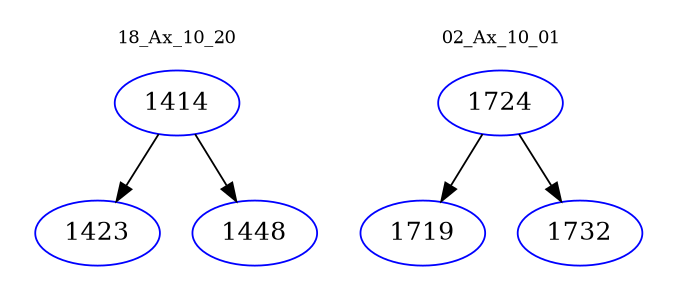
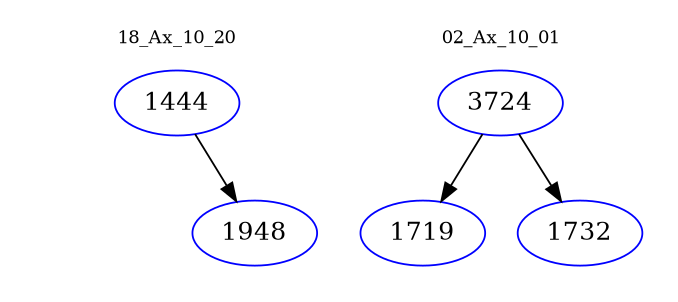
(177, 103) -> (177, 103)
(501, 103) -> (501, 103)
(98, 233) -> none
(255, 233) -> (255, 233)
